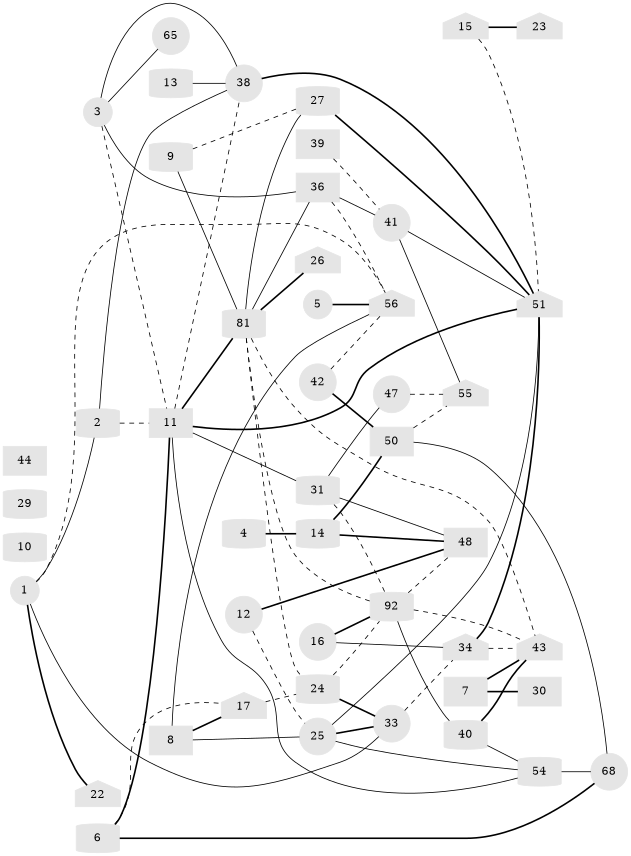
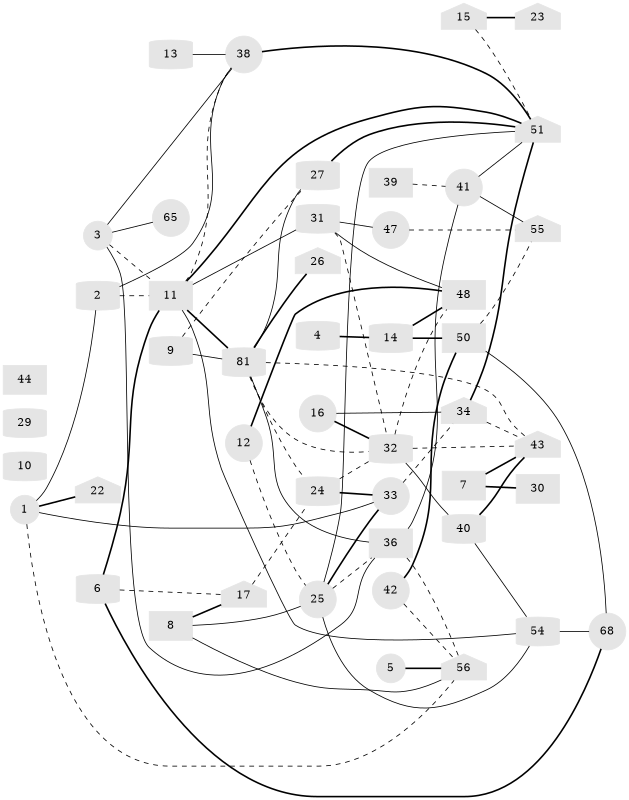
none -> (352, 573)
(392, 607) -> (391, 449)
